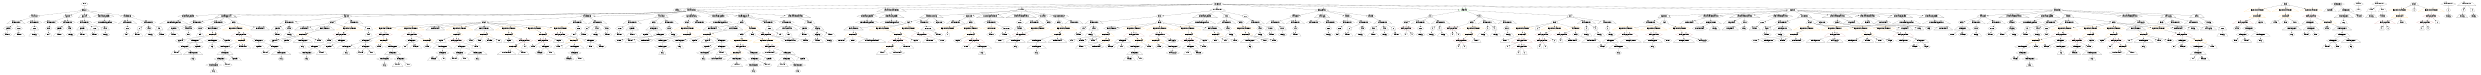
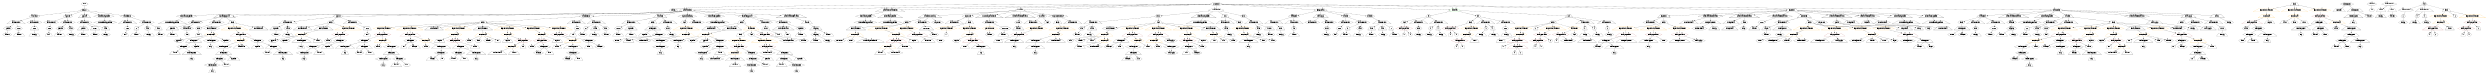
none -> (2424, 4)
